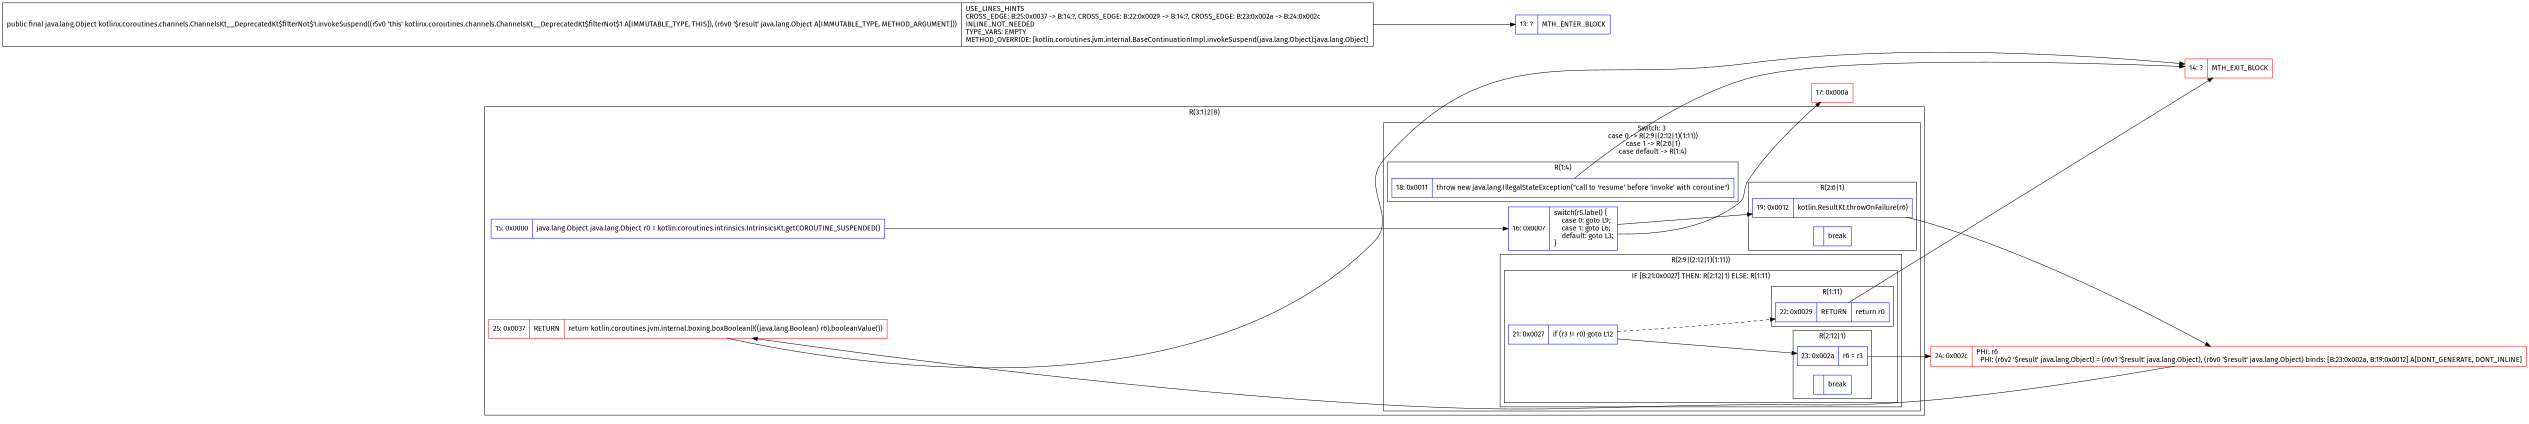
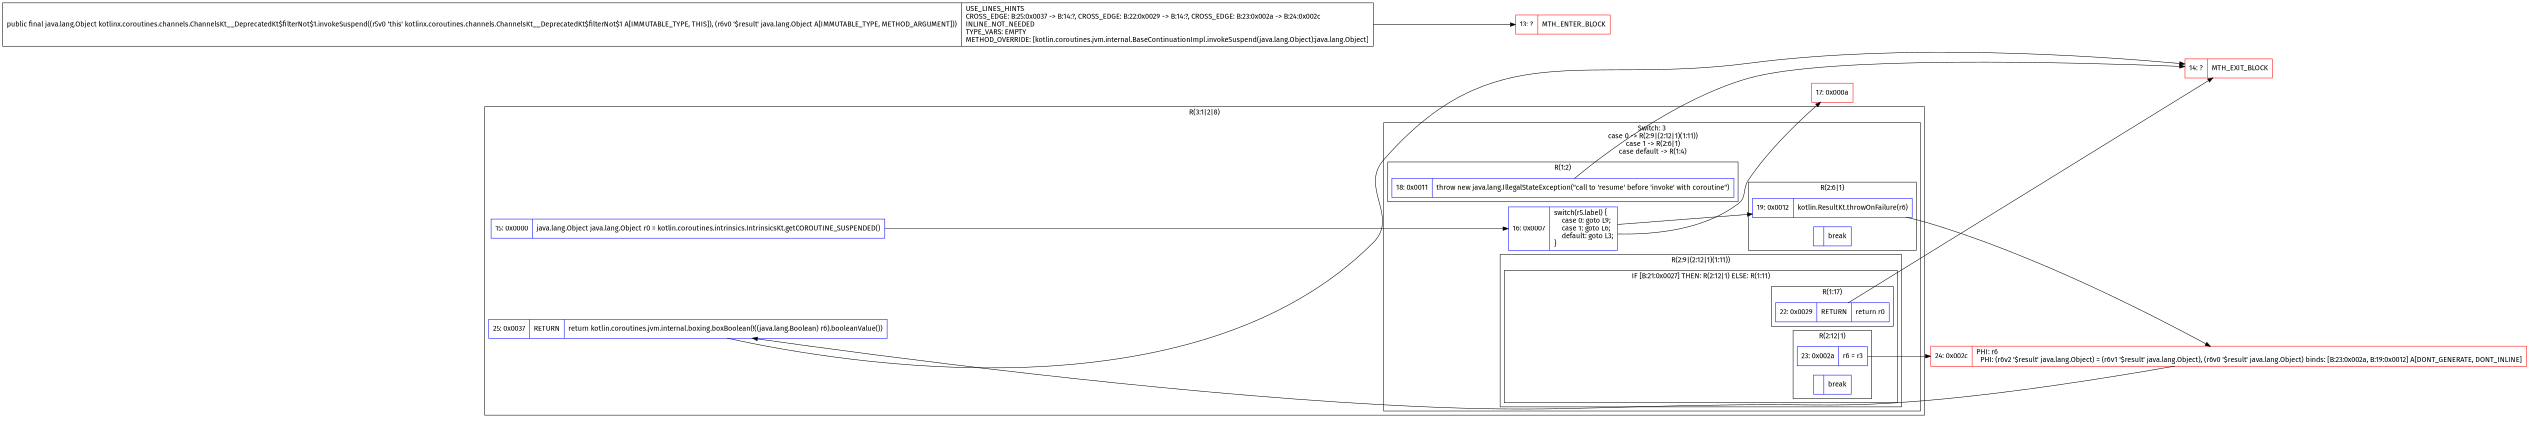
(1563, 25) -> (1563, 25)
(1563, 168) -> (1563, 168)
(1832, 292) -> (1832, 292)
(688, 329) -> (688, 329)
(1563, 335) -> none
